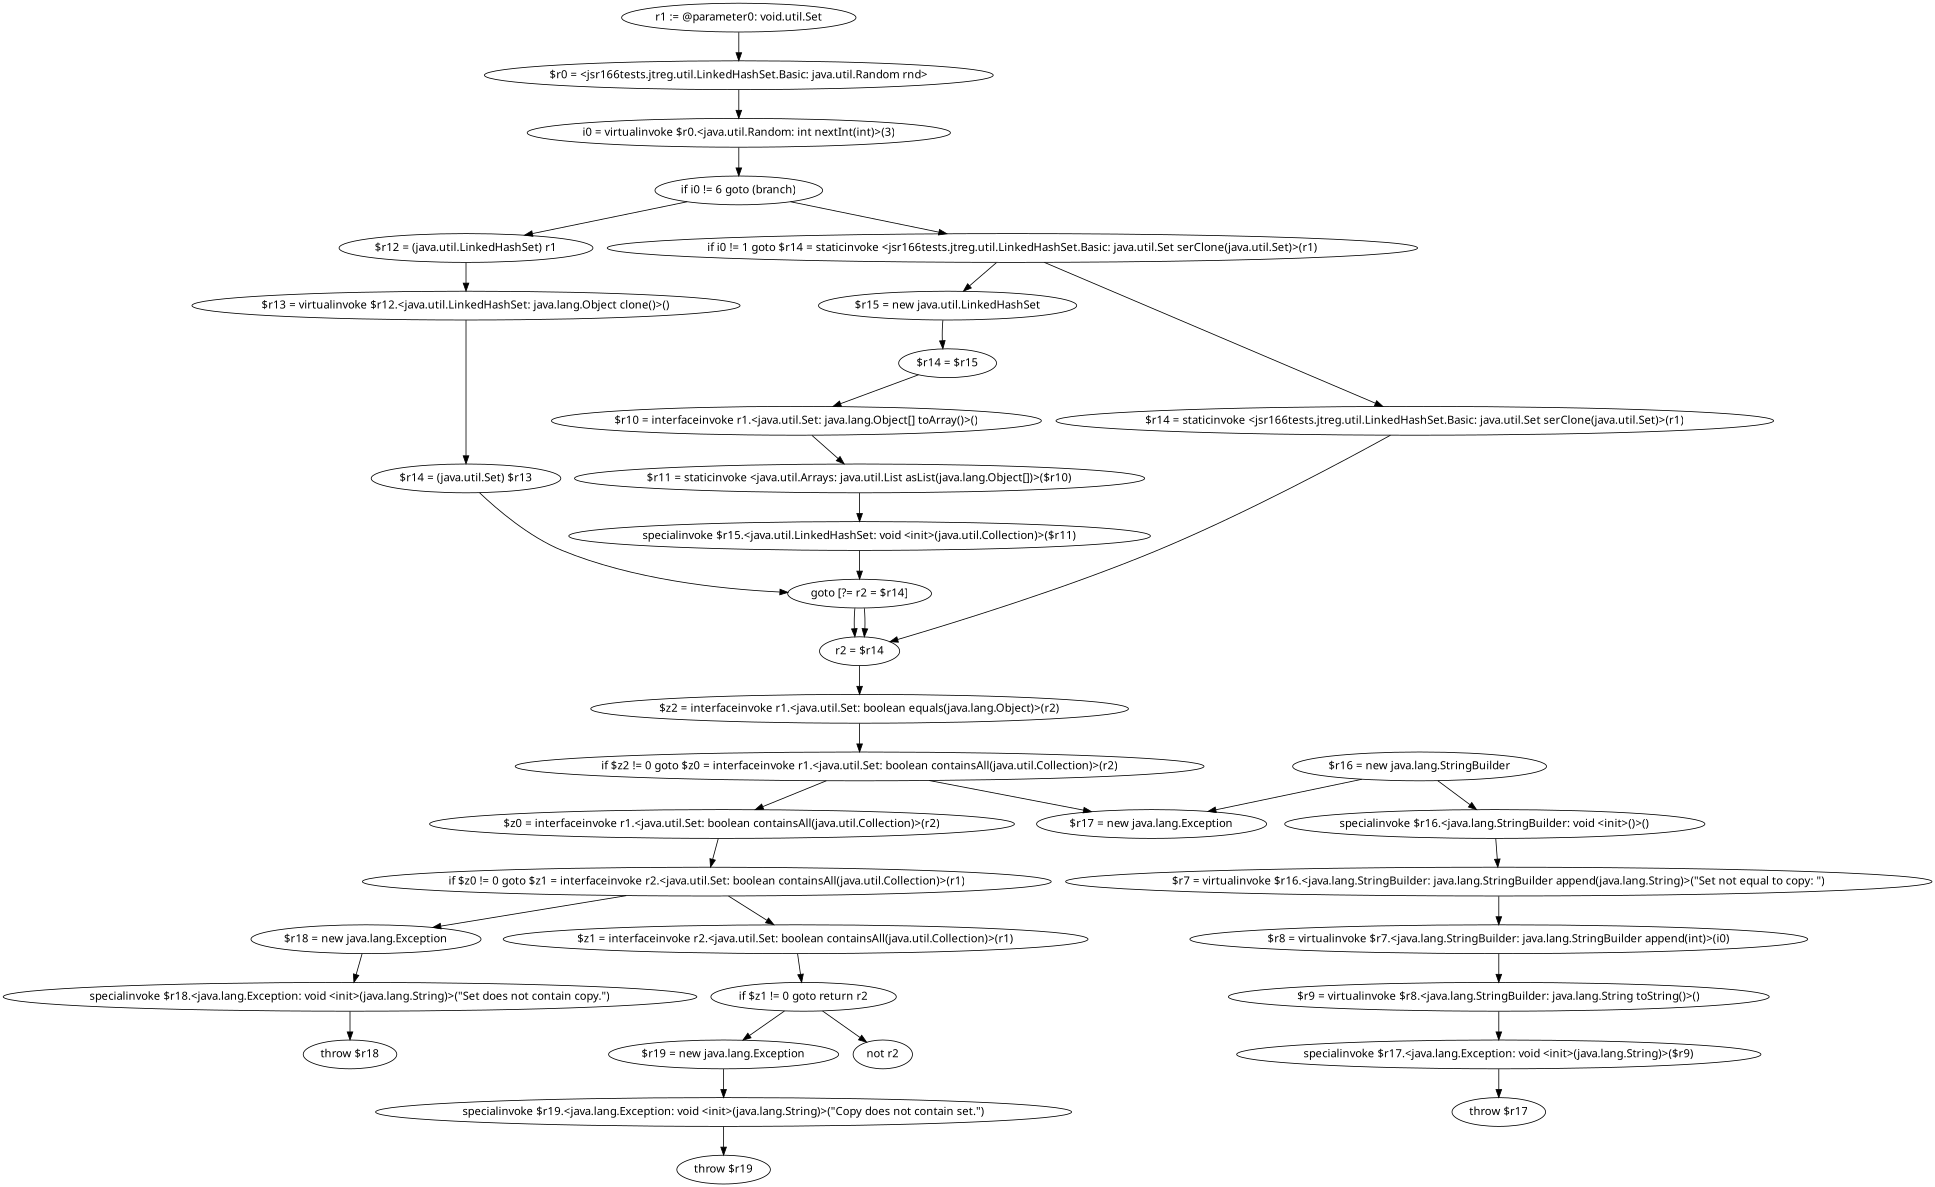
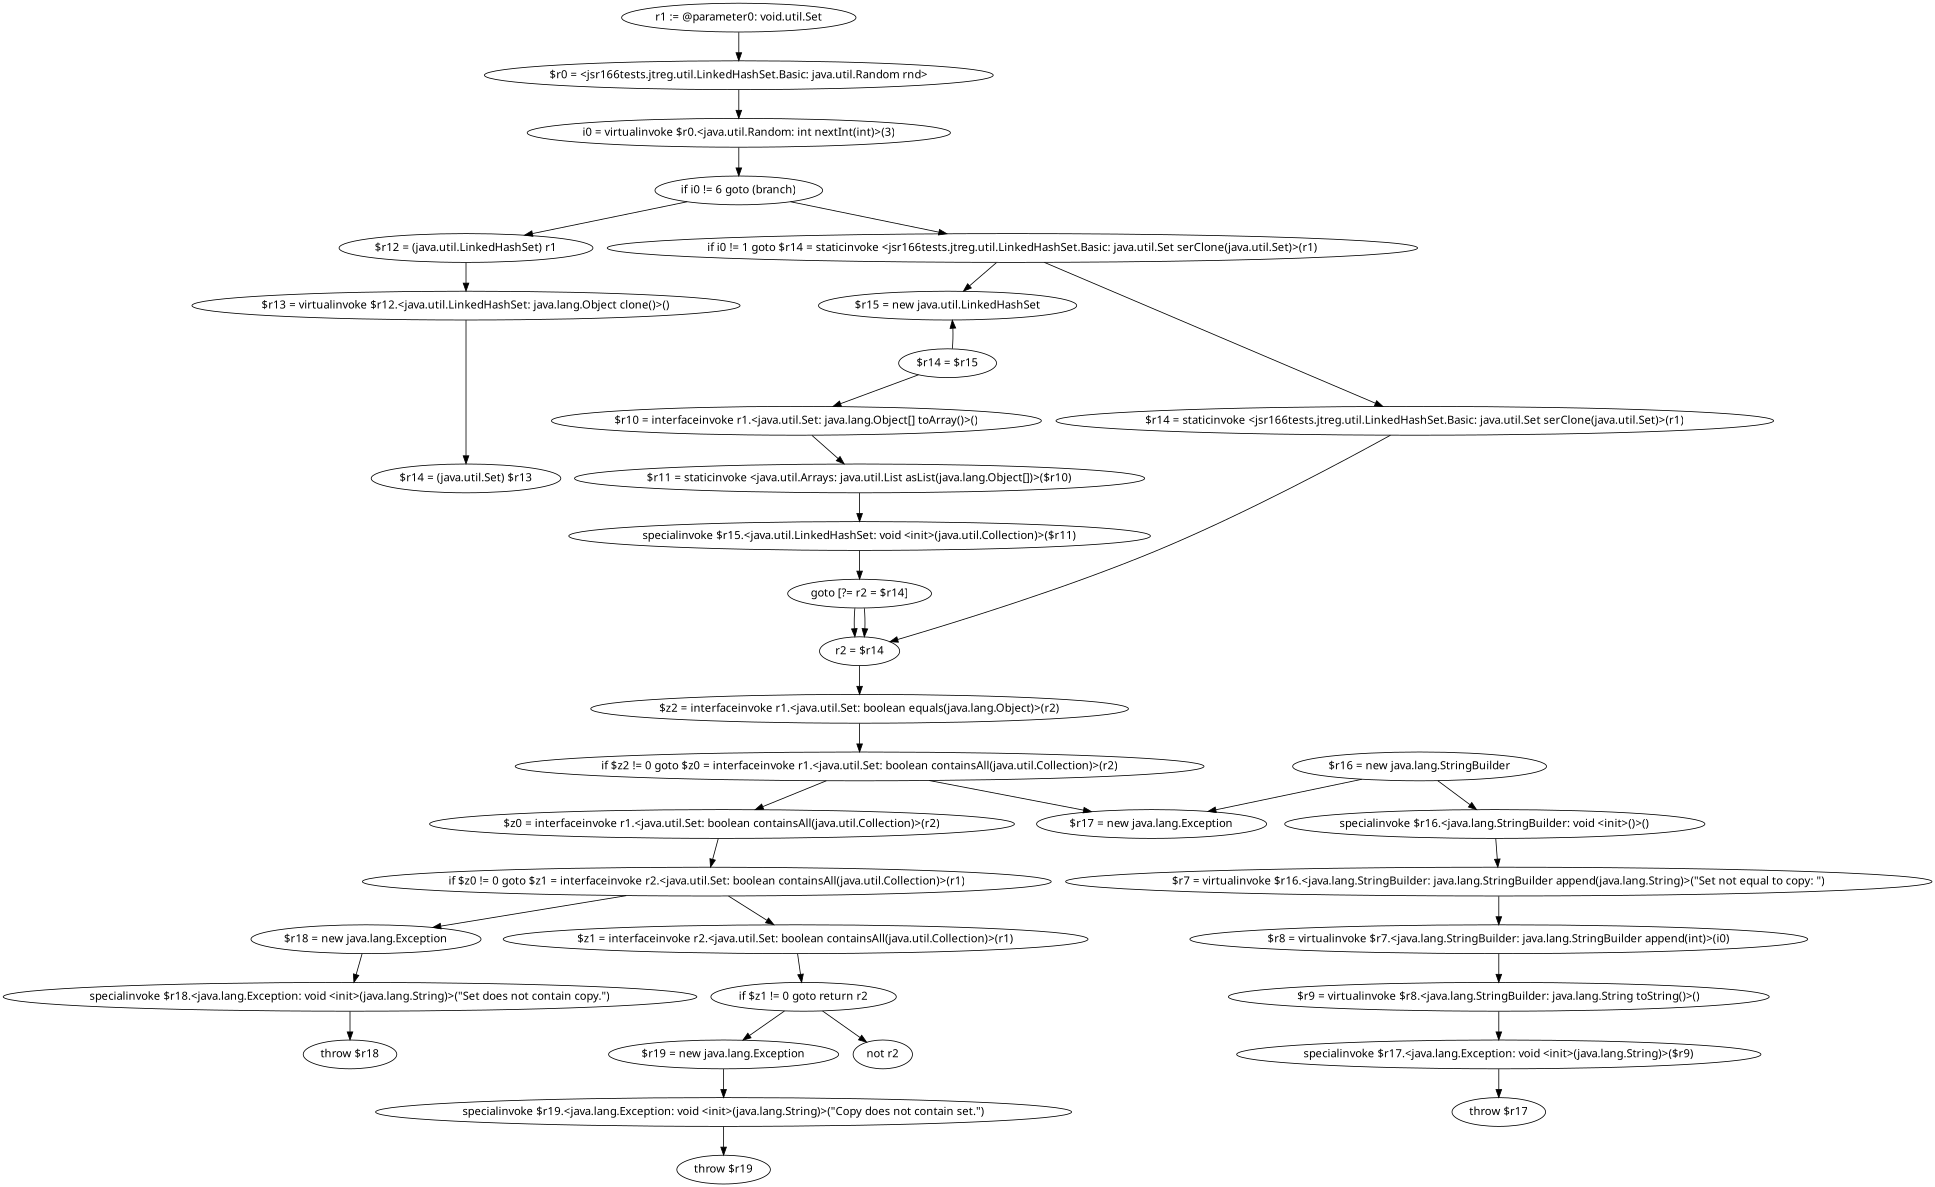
(942, 330) -> (953, 338)
(620, 569) -> none
